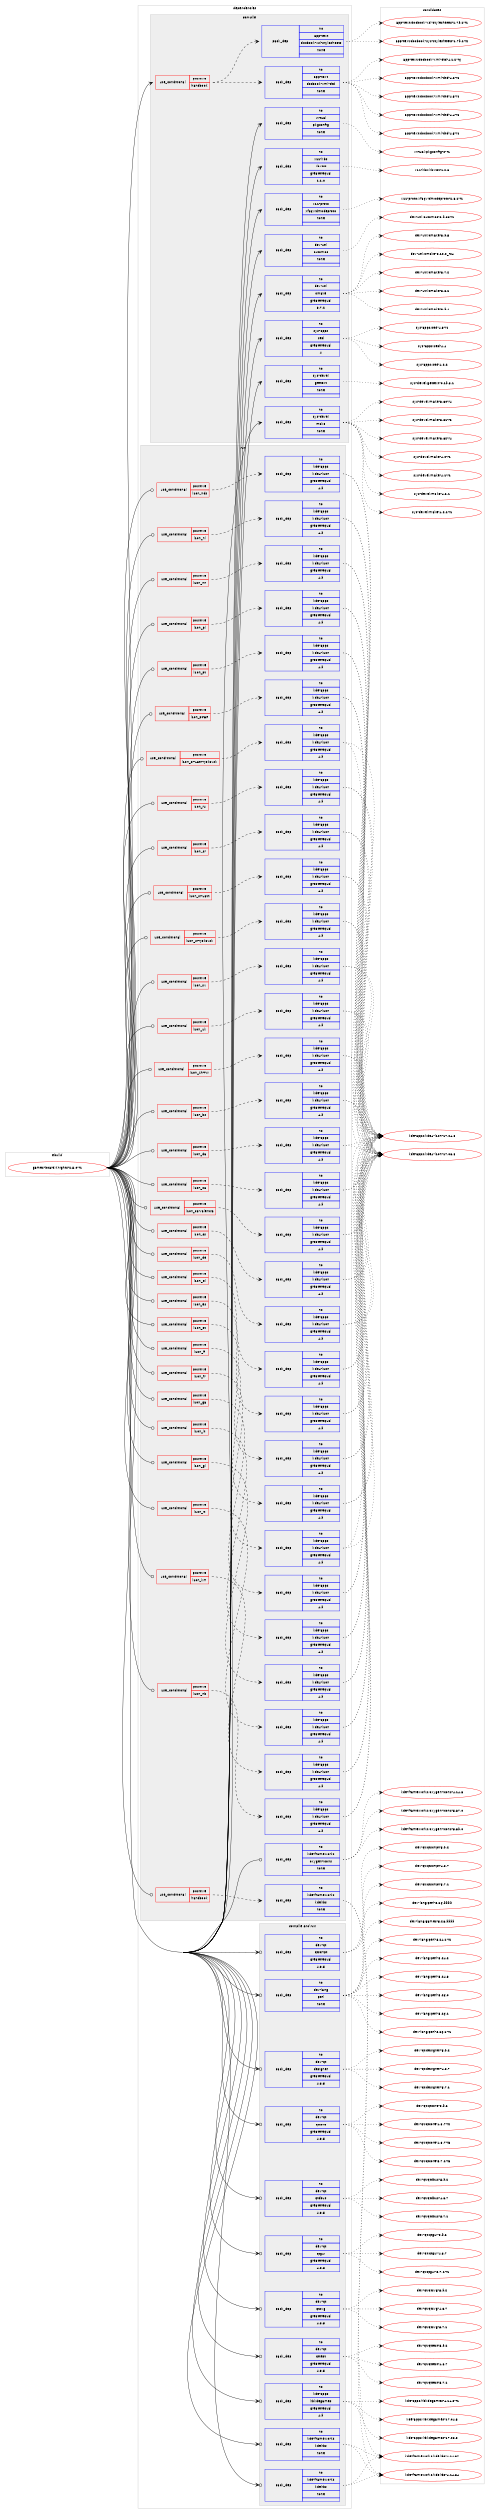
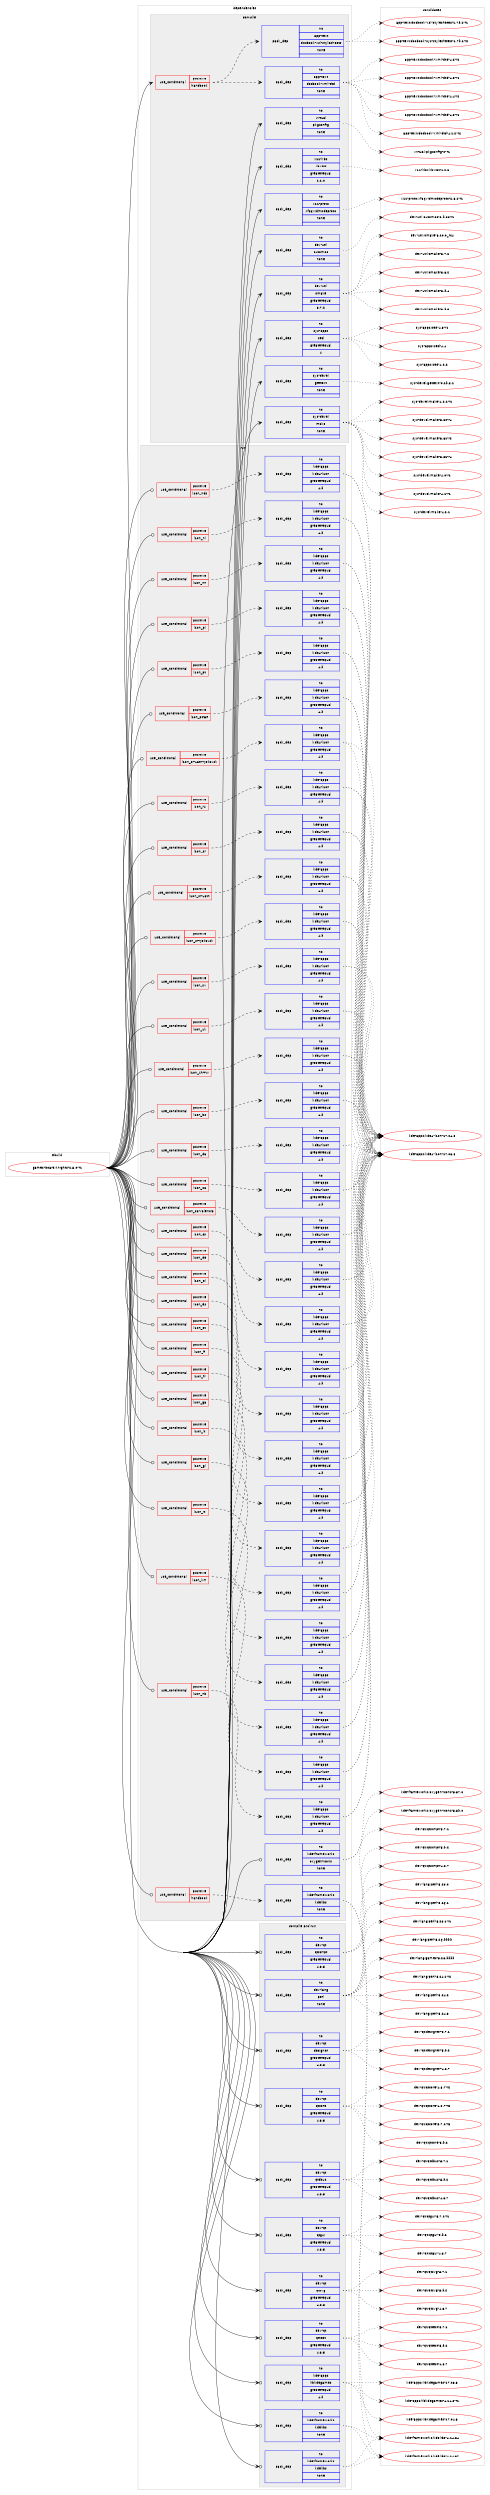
(432, 1792) -> none
